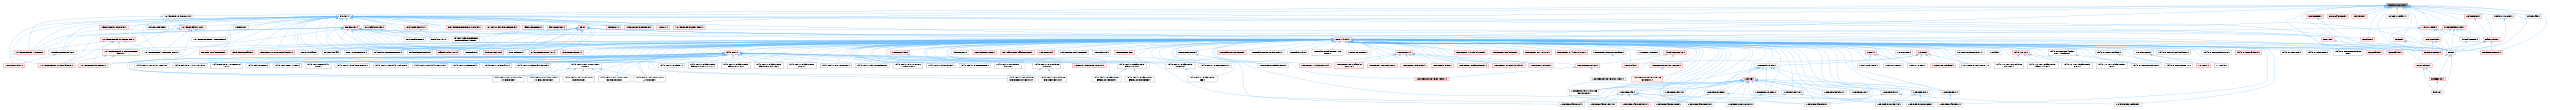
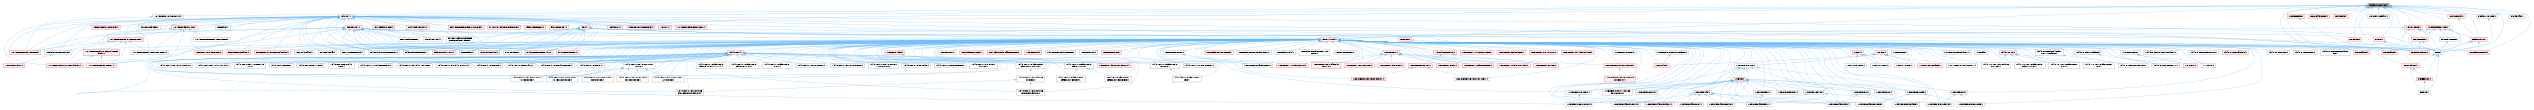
(888, 57) -> (1031, 73)
(1140, 79) -> (1118, 79)
